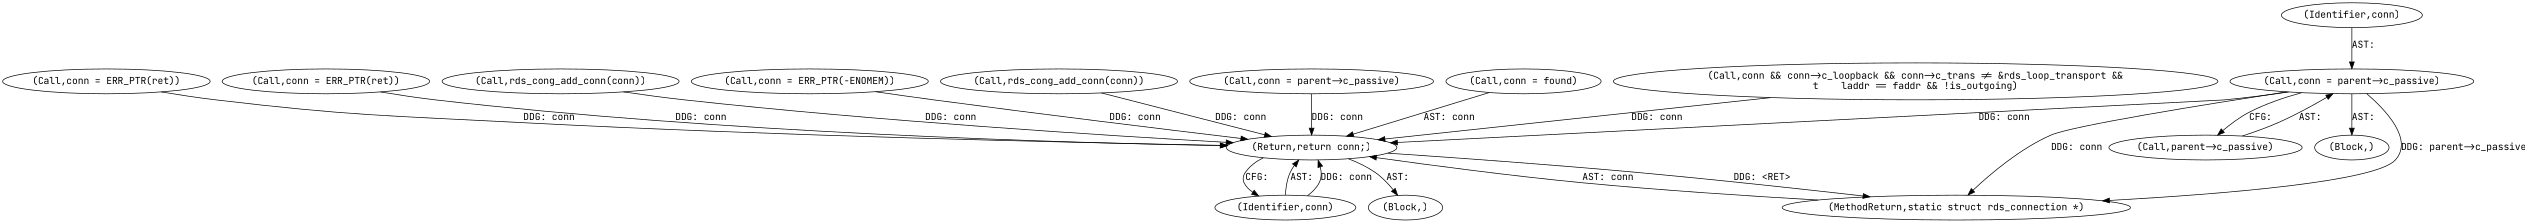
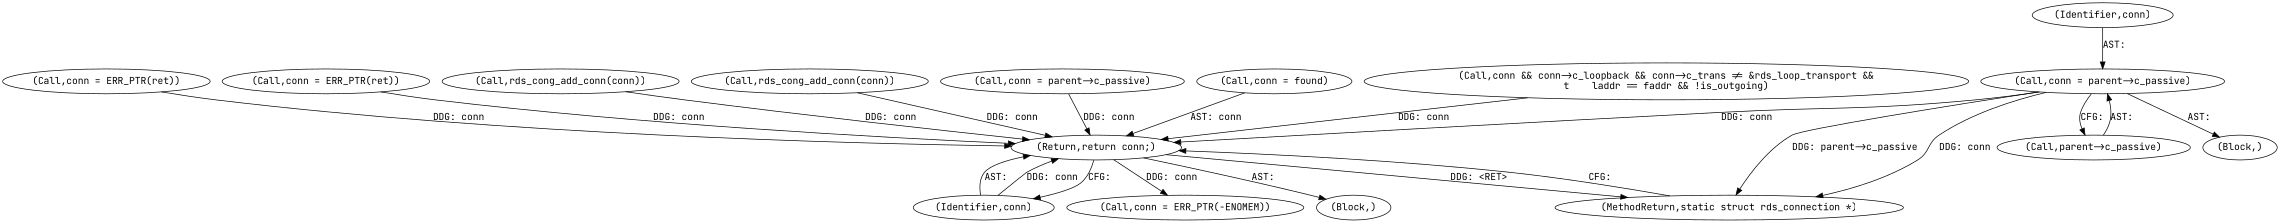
(1058, 116) -> (1138, 176)
(1608, 178) -> (1603, 178)
